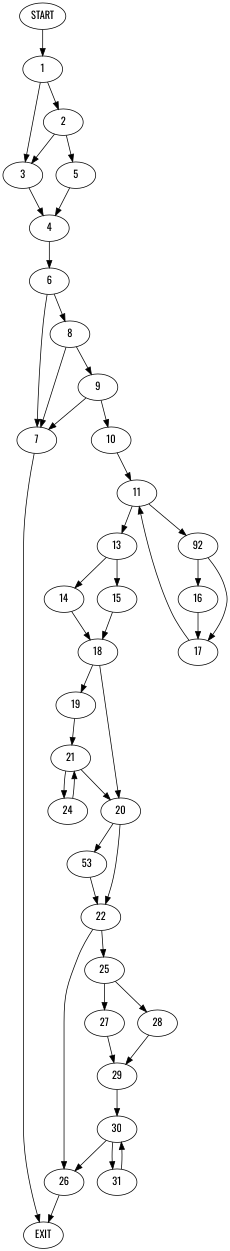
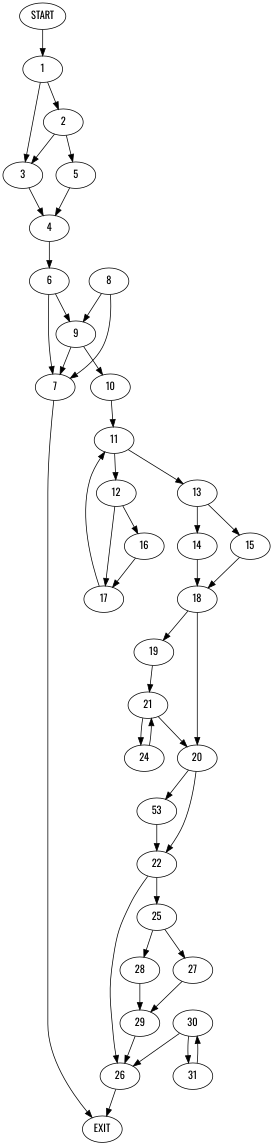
(58, 304) -> (61, 304)
(198, 546) -> (116, 493)
(117, 1099) -> (131, 1046)
